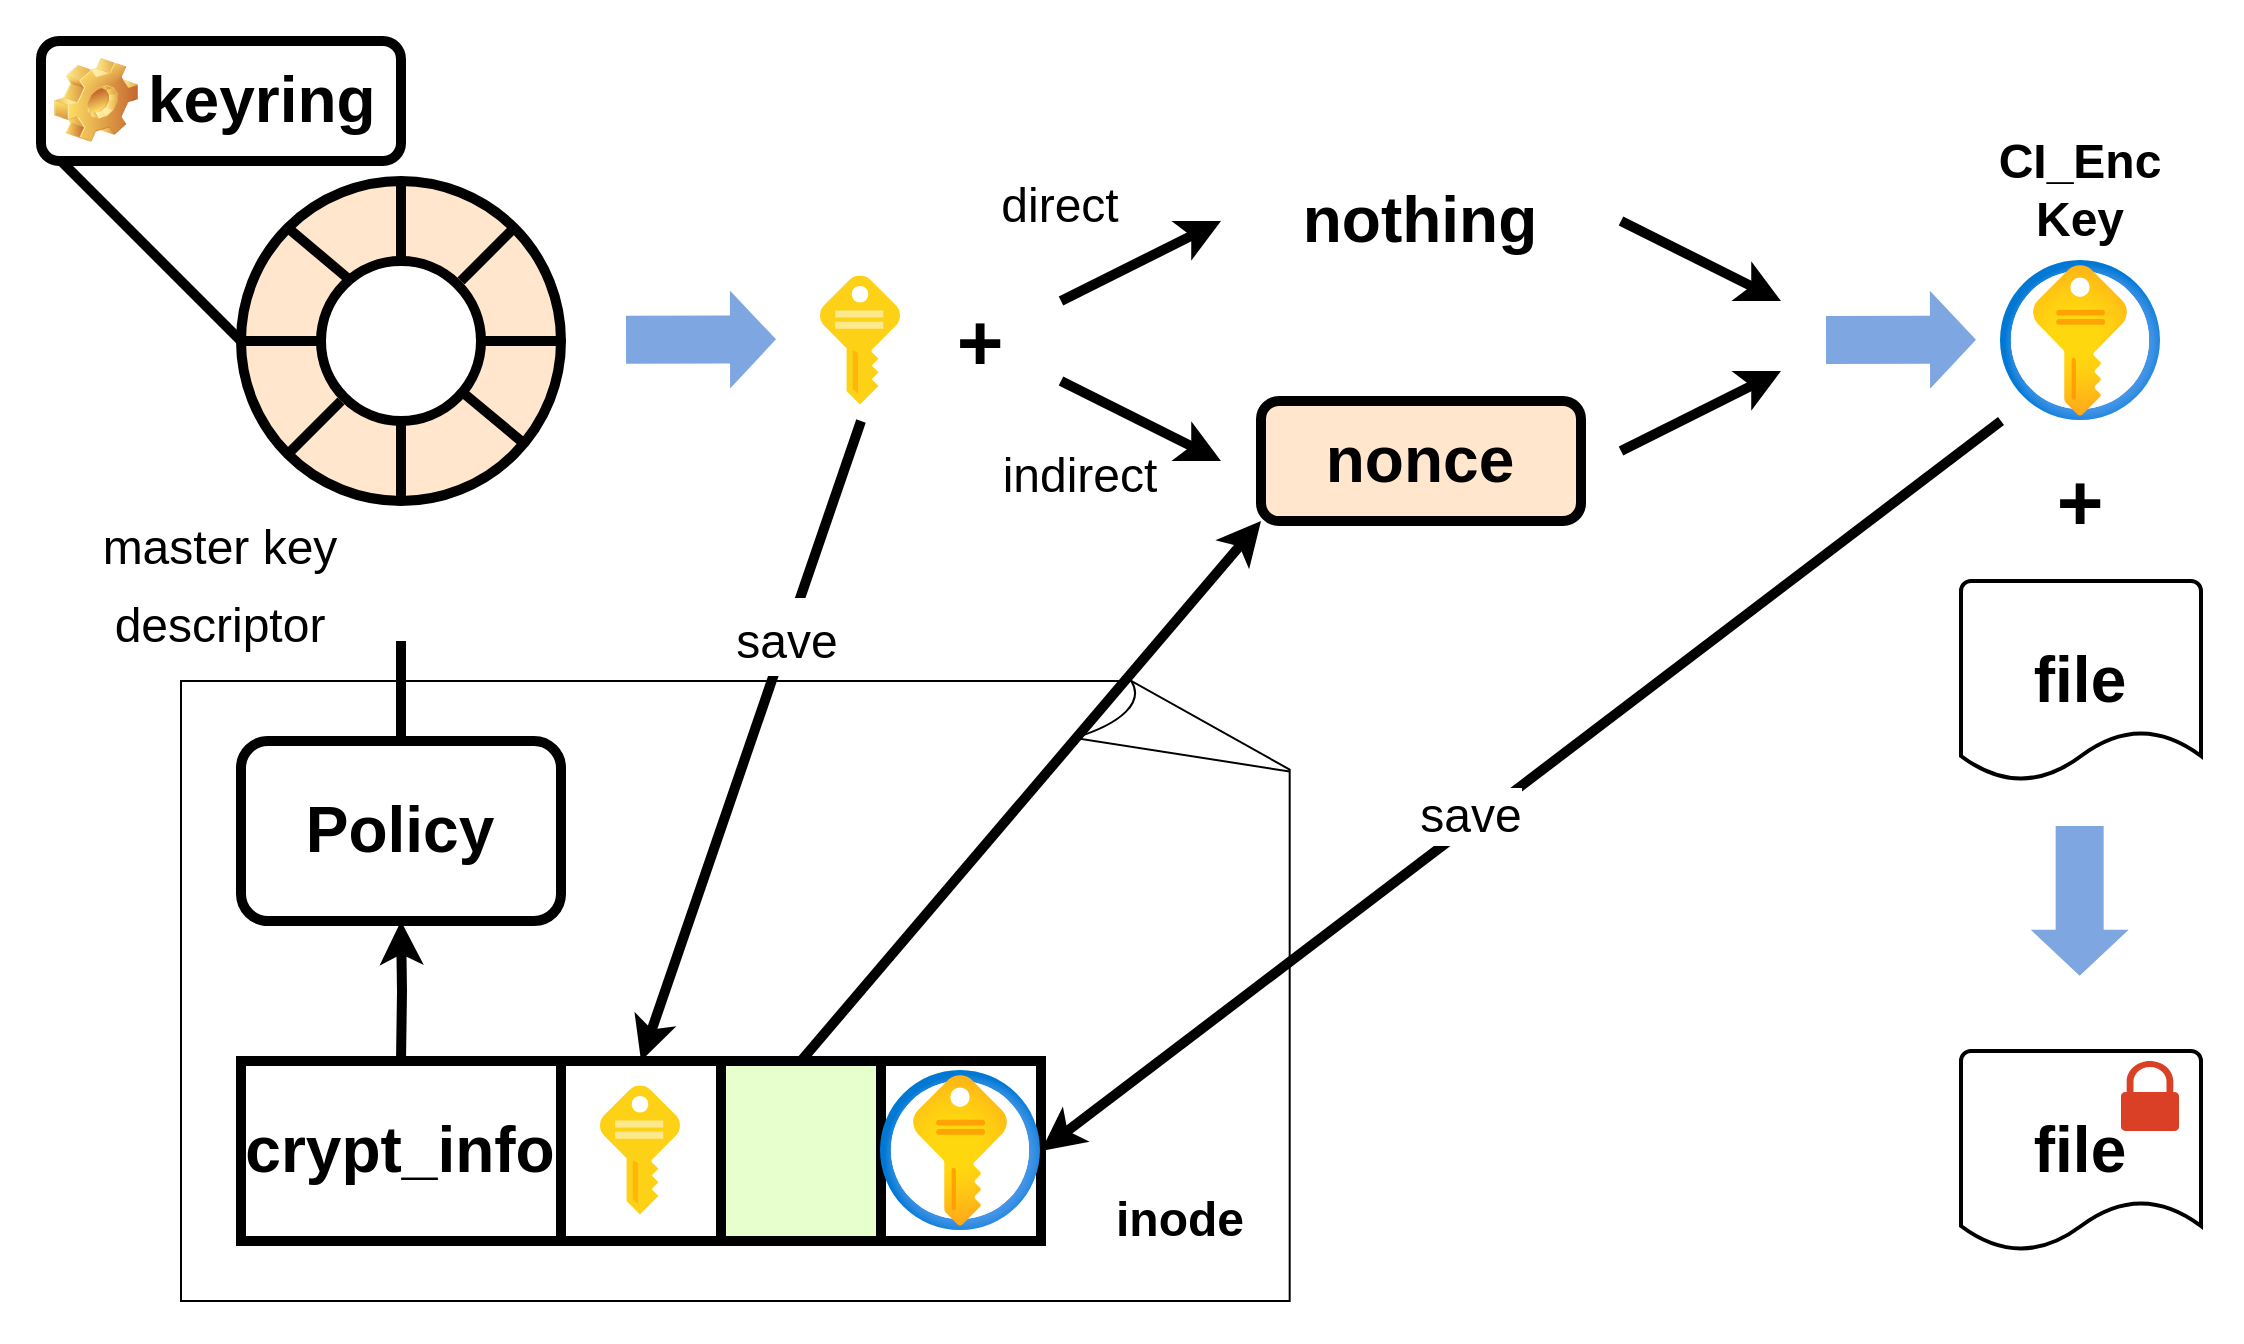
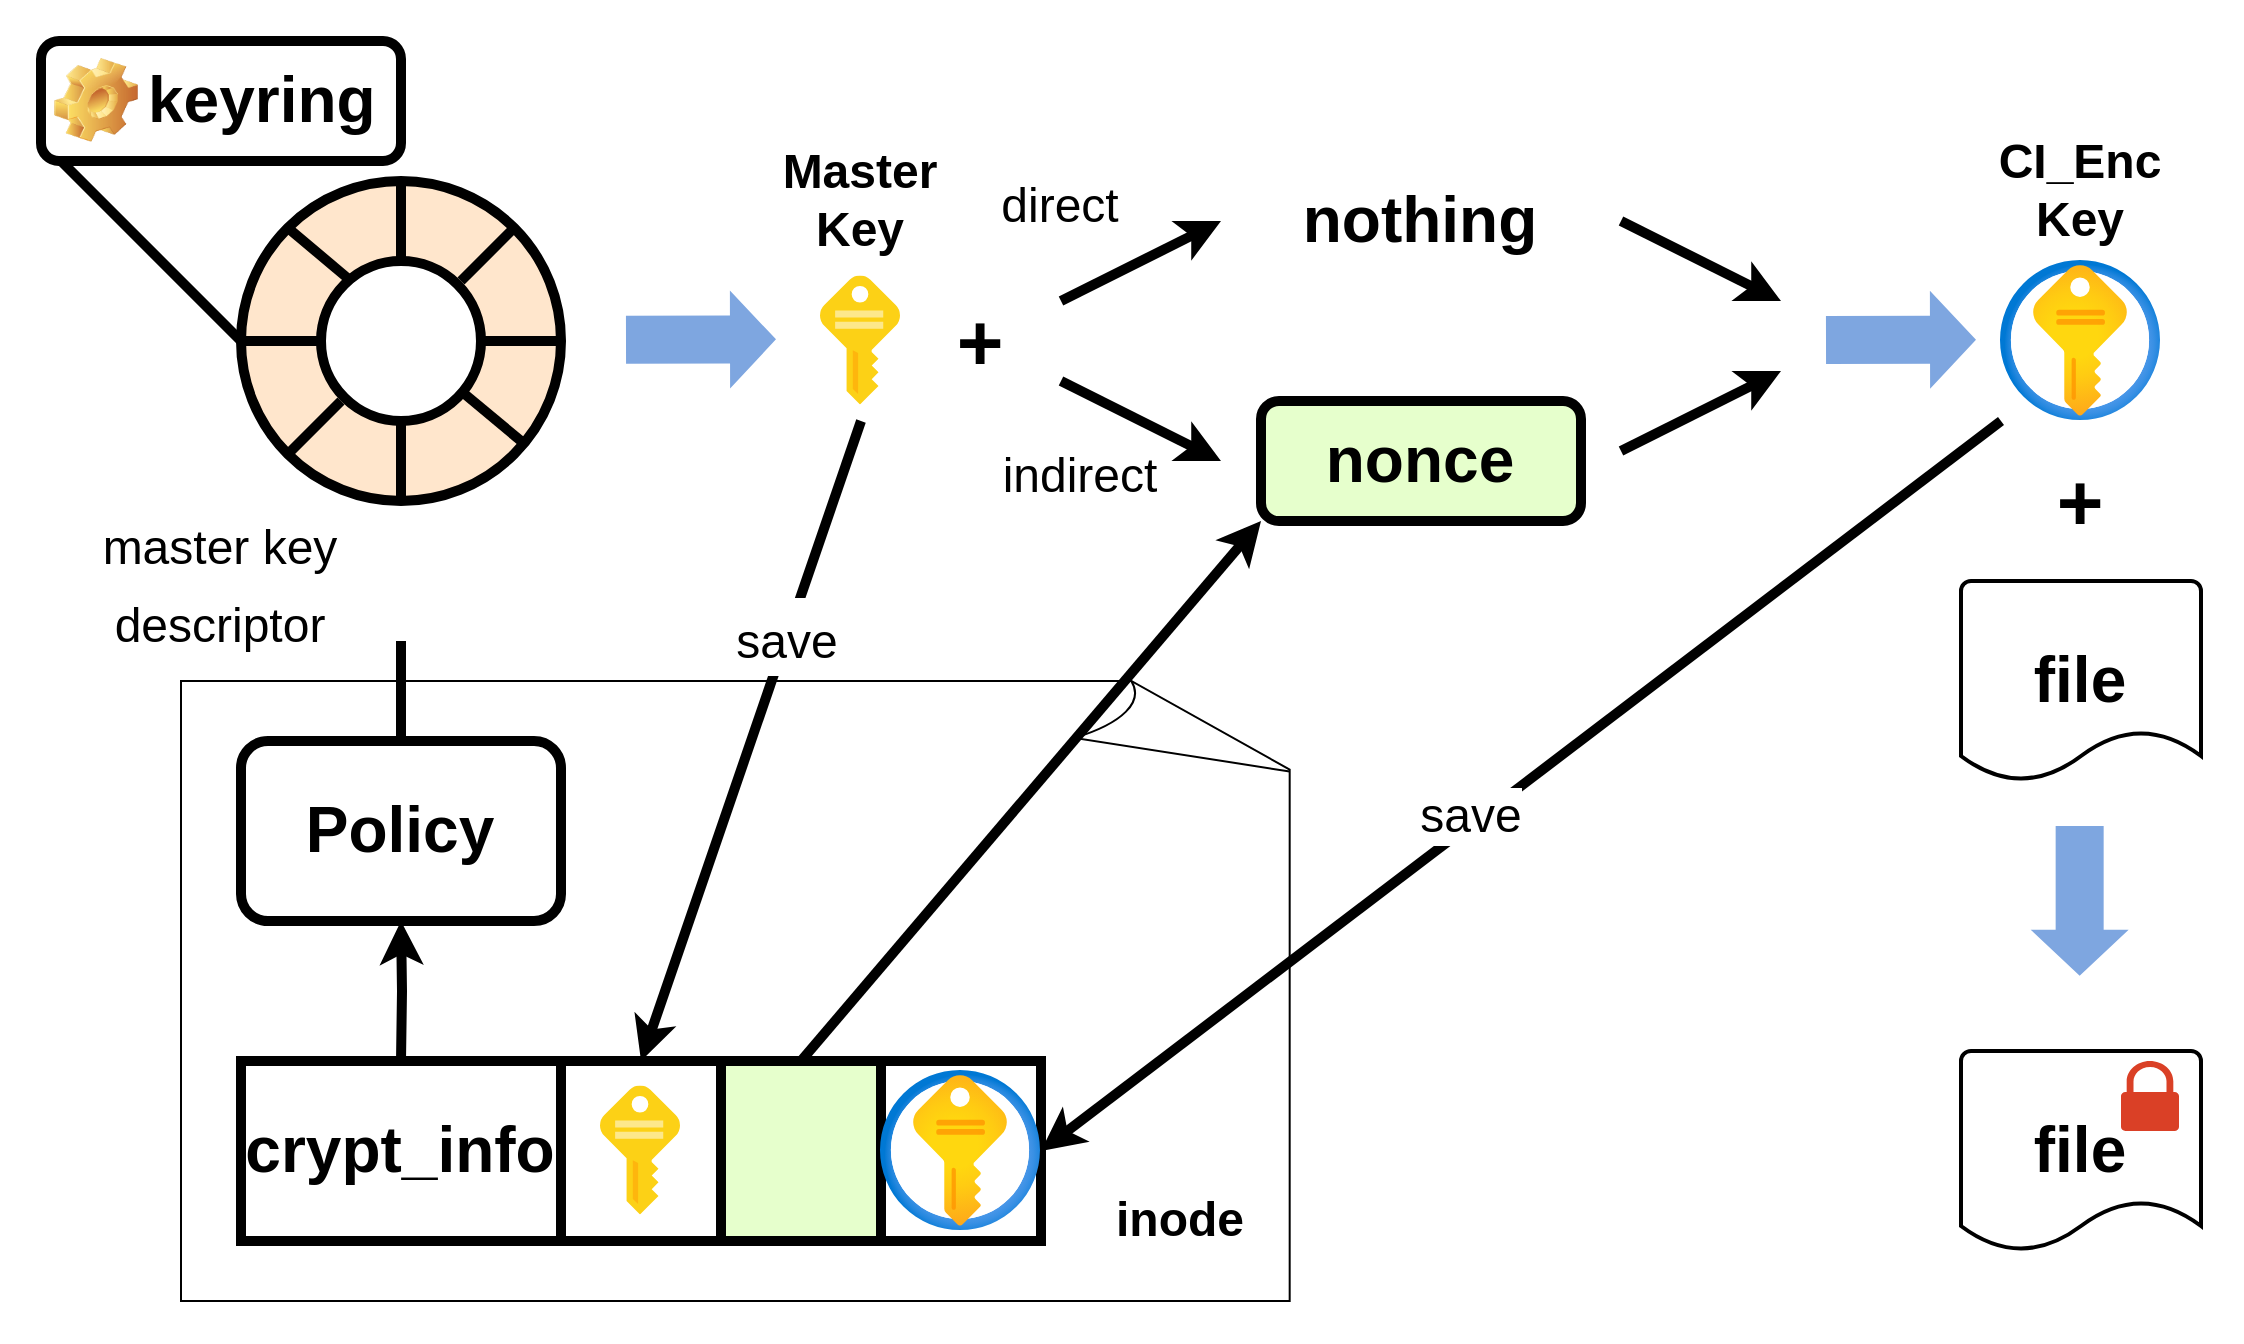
none -> (861, 201)
(1421, 461) -> (1421, 461)
